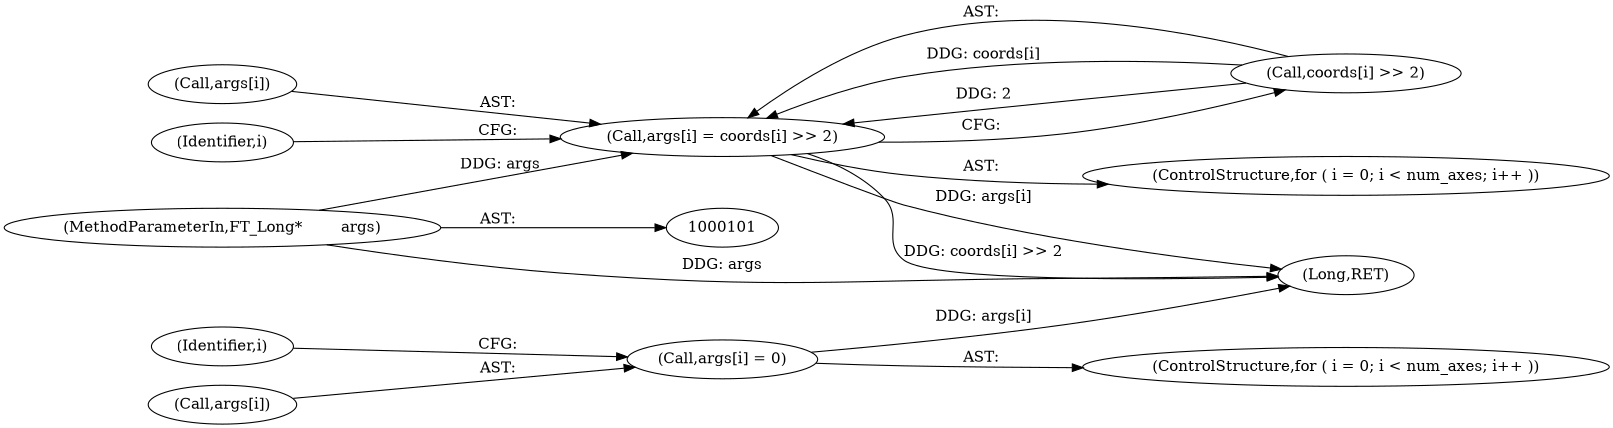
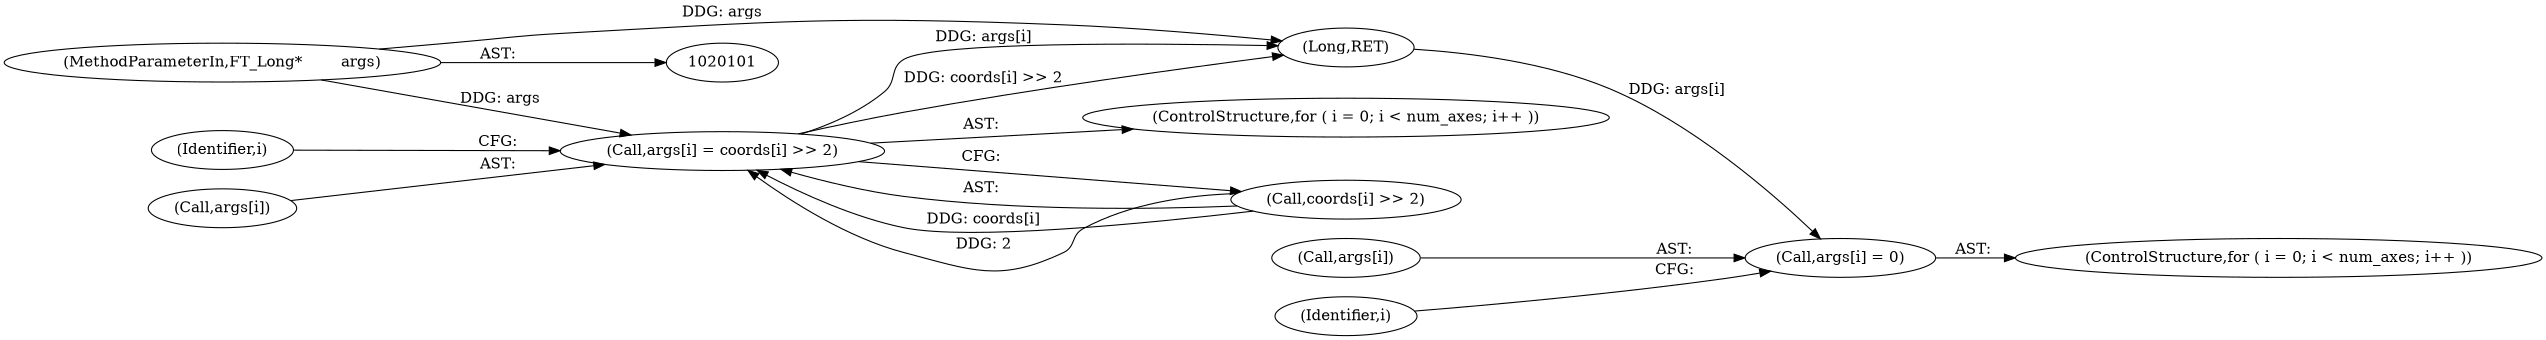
(722, 228) -> (722, 63)
(1046, 327) -> (1632, 99)
